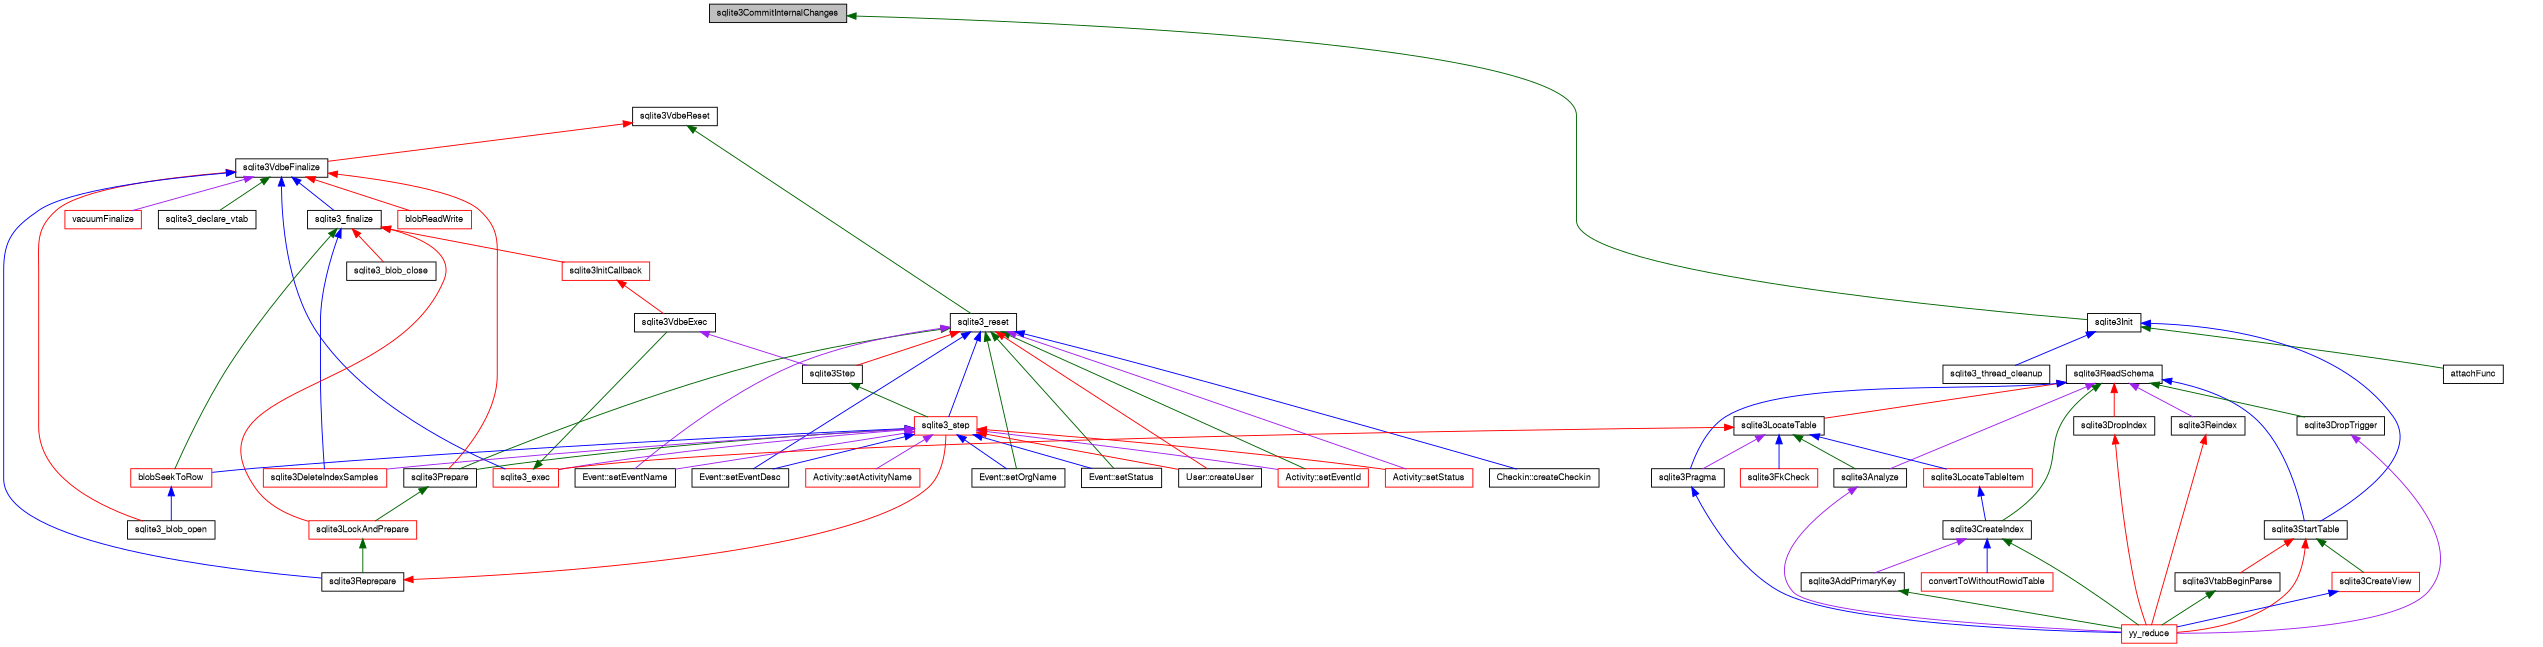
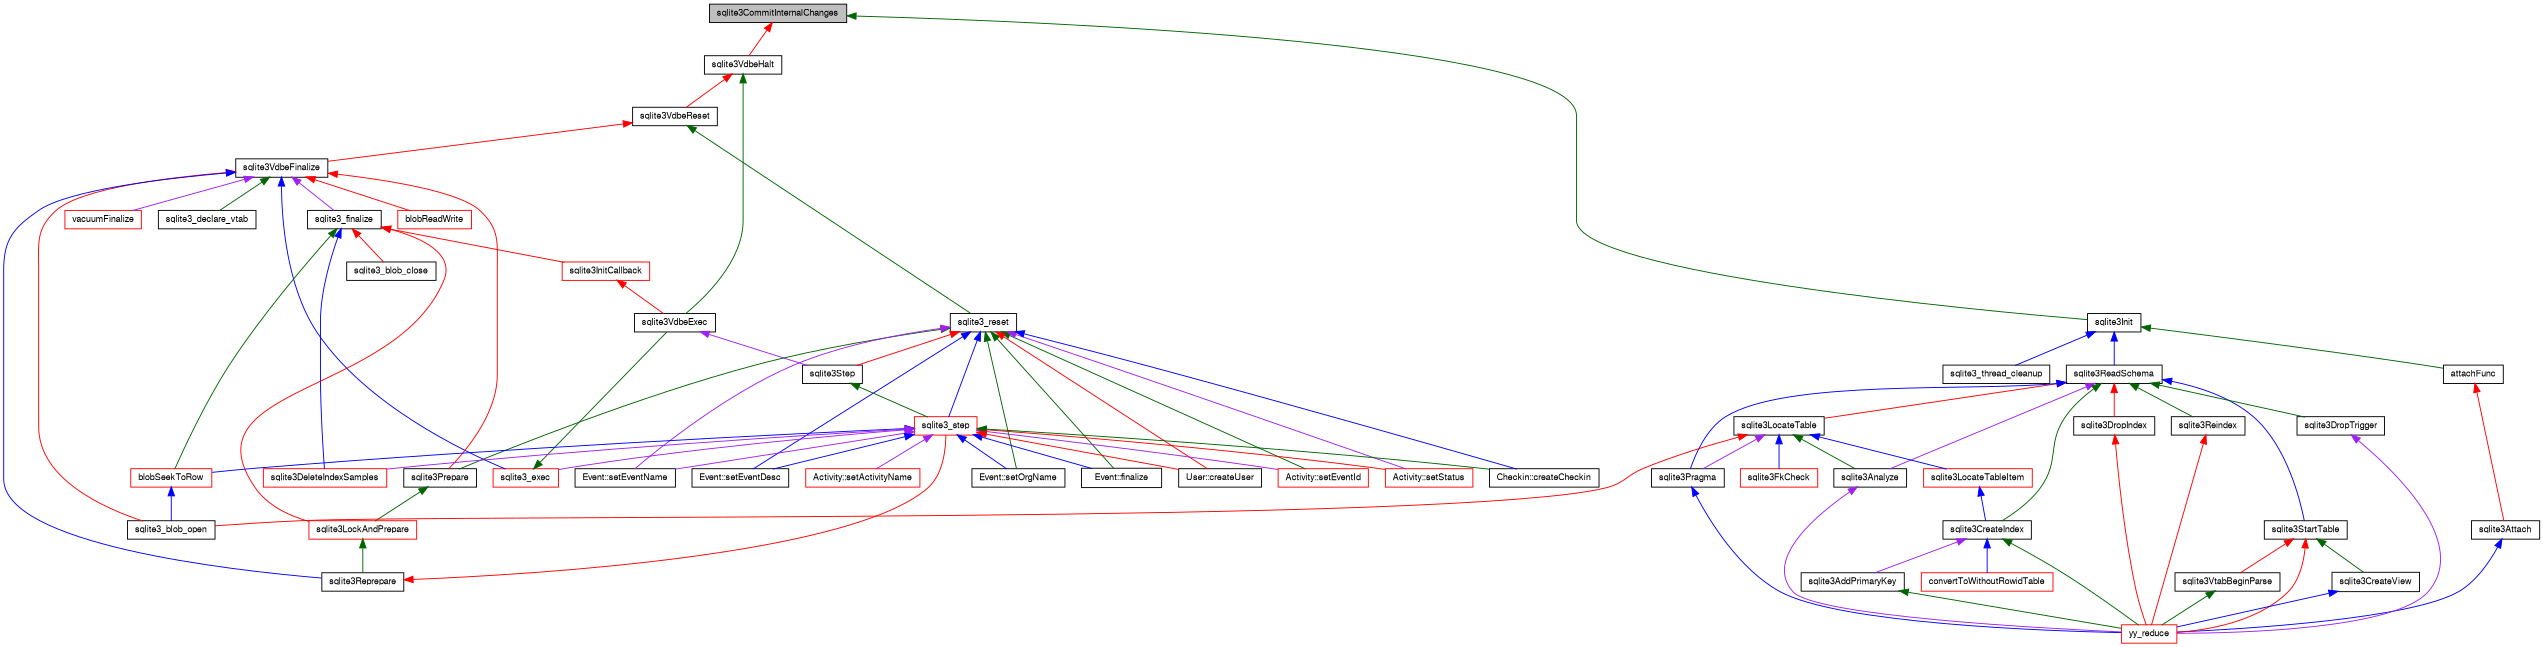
none -> (743, 65)
(317, 197) -> (317, 197)
(2347, 374) -> (2114, 353)
(2165, 402) -> (2165, 402)
(1170, 438) -> (982, 515)
(690, 445) -> (1238, 446)
(1122, 478) -> (1122, 478)
none -> (2506, 530)
(2376, 582) -> (2376, 582)
